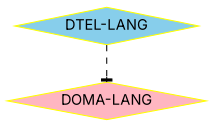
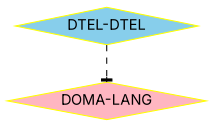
(107, 26) -> (107, 26)
